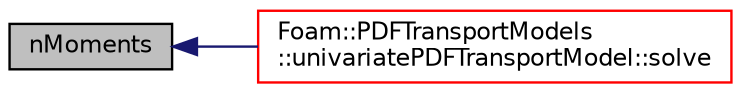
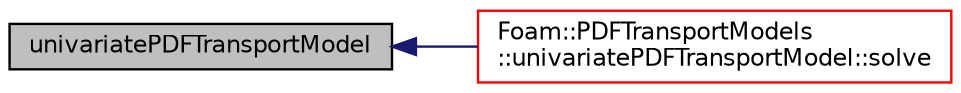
(91, 47) -> (201, 47)
